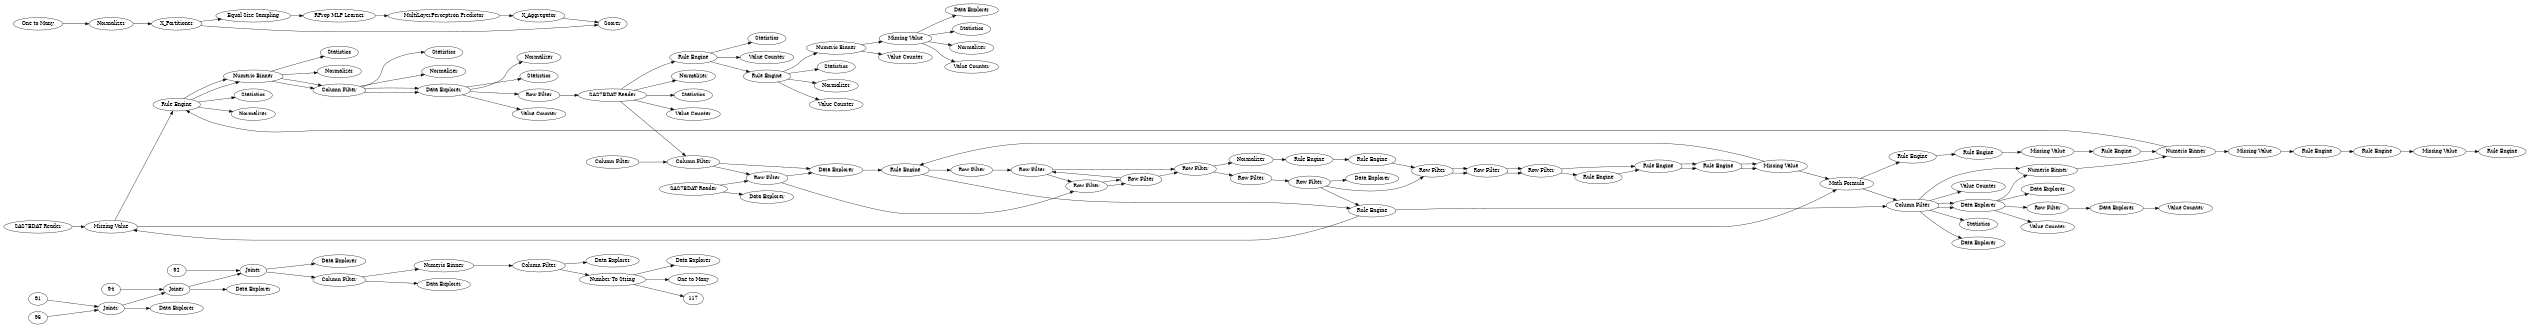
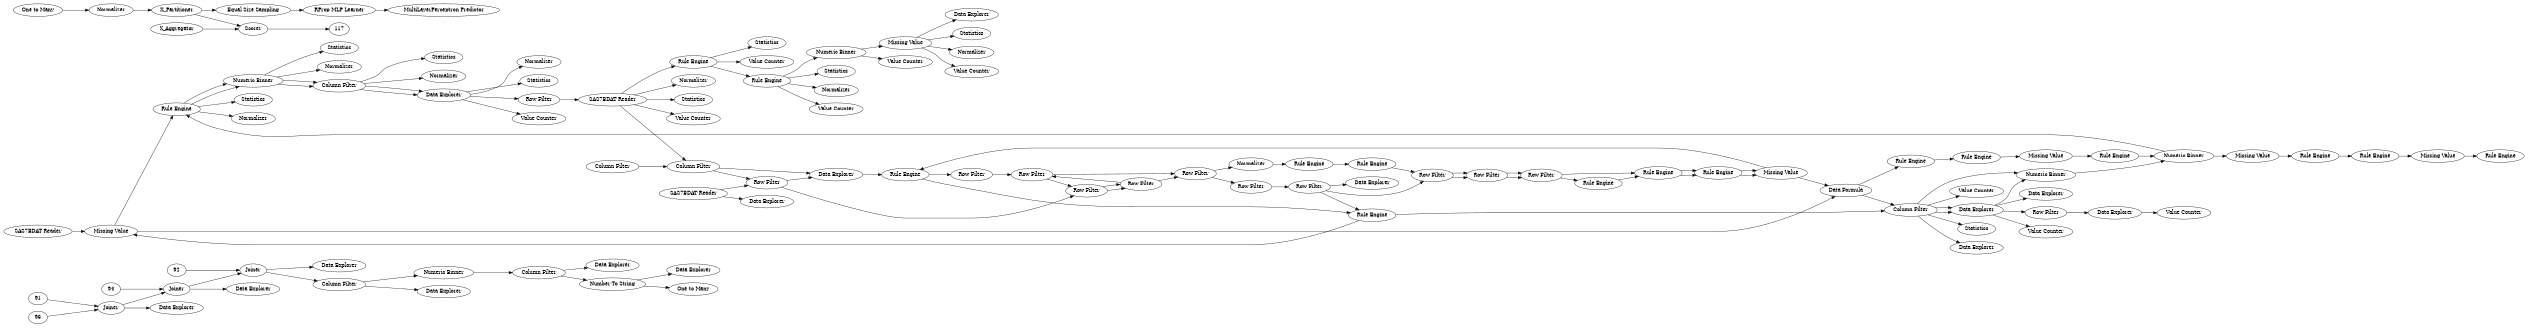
(505, 16) -> none
(1847, 184) -> (1846, 190)
(657, 290) -> (297, 29)
